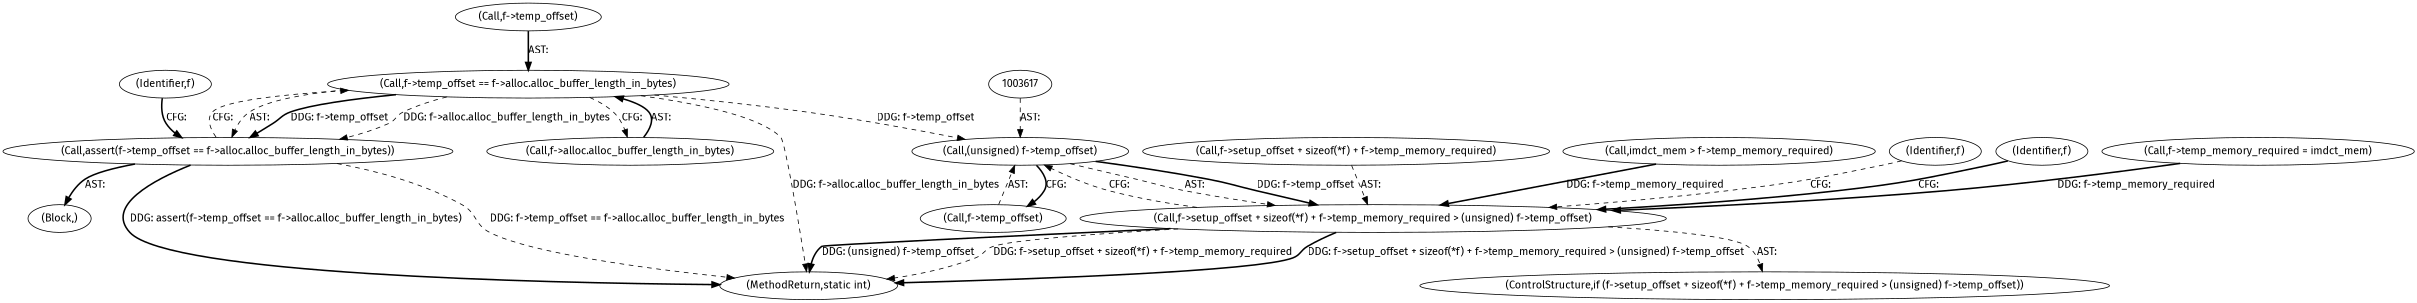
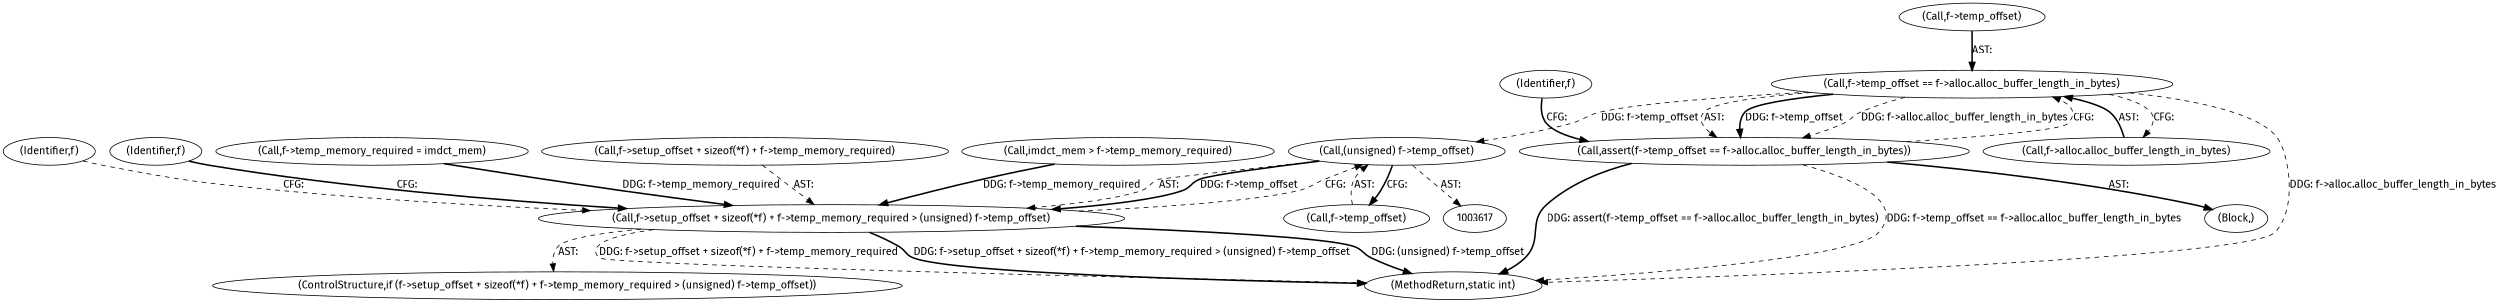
(1020, 114) -> (1434, 183)
